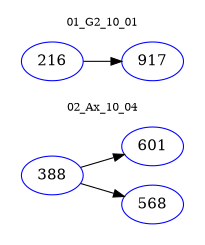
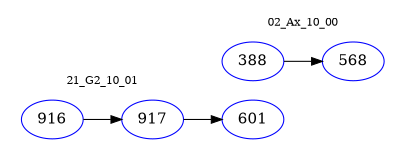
(102, 23) -> (102, 81)
(52, 61) -> (52, 119)
(102, 108) -> (303, 23)
(97, 162) -> (199, 119)
